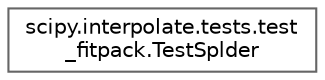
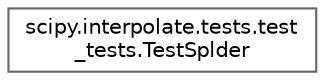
(162, 40) -> (162, 40)
